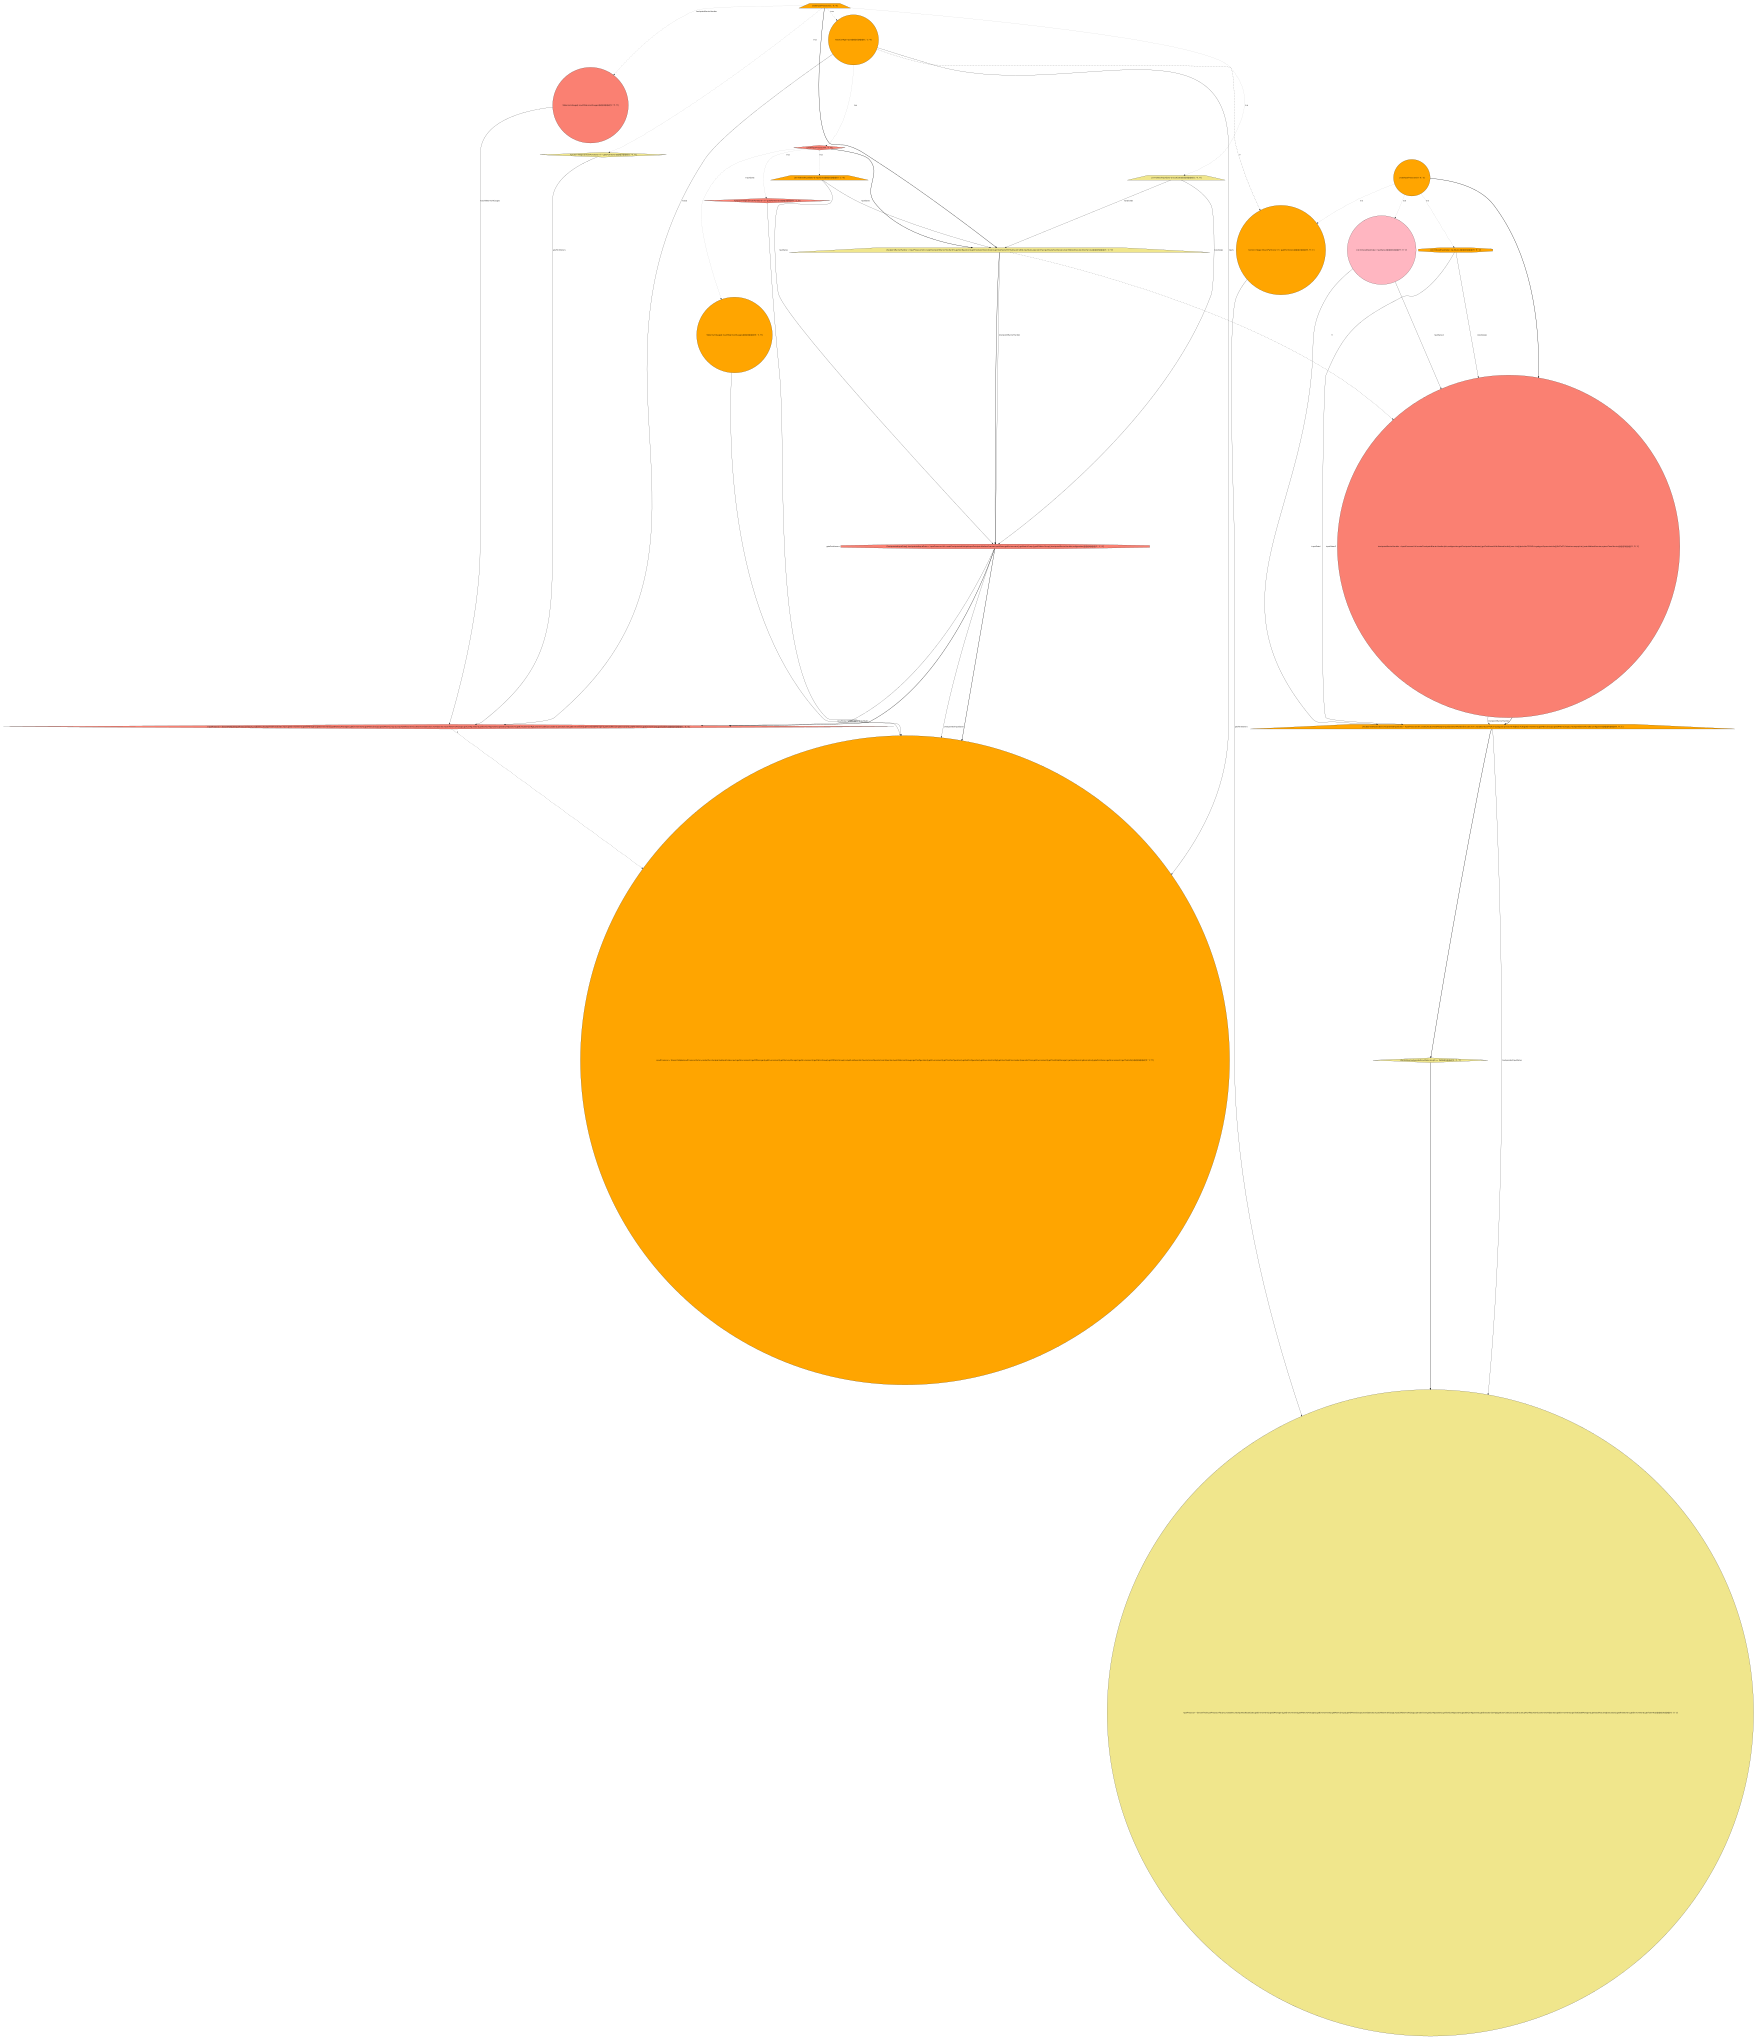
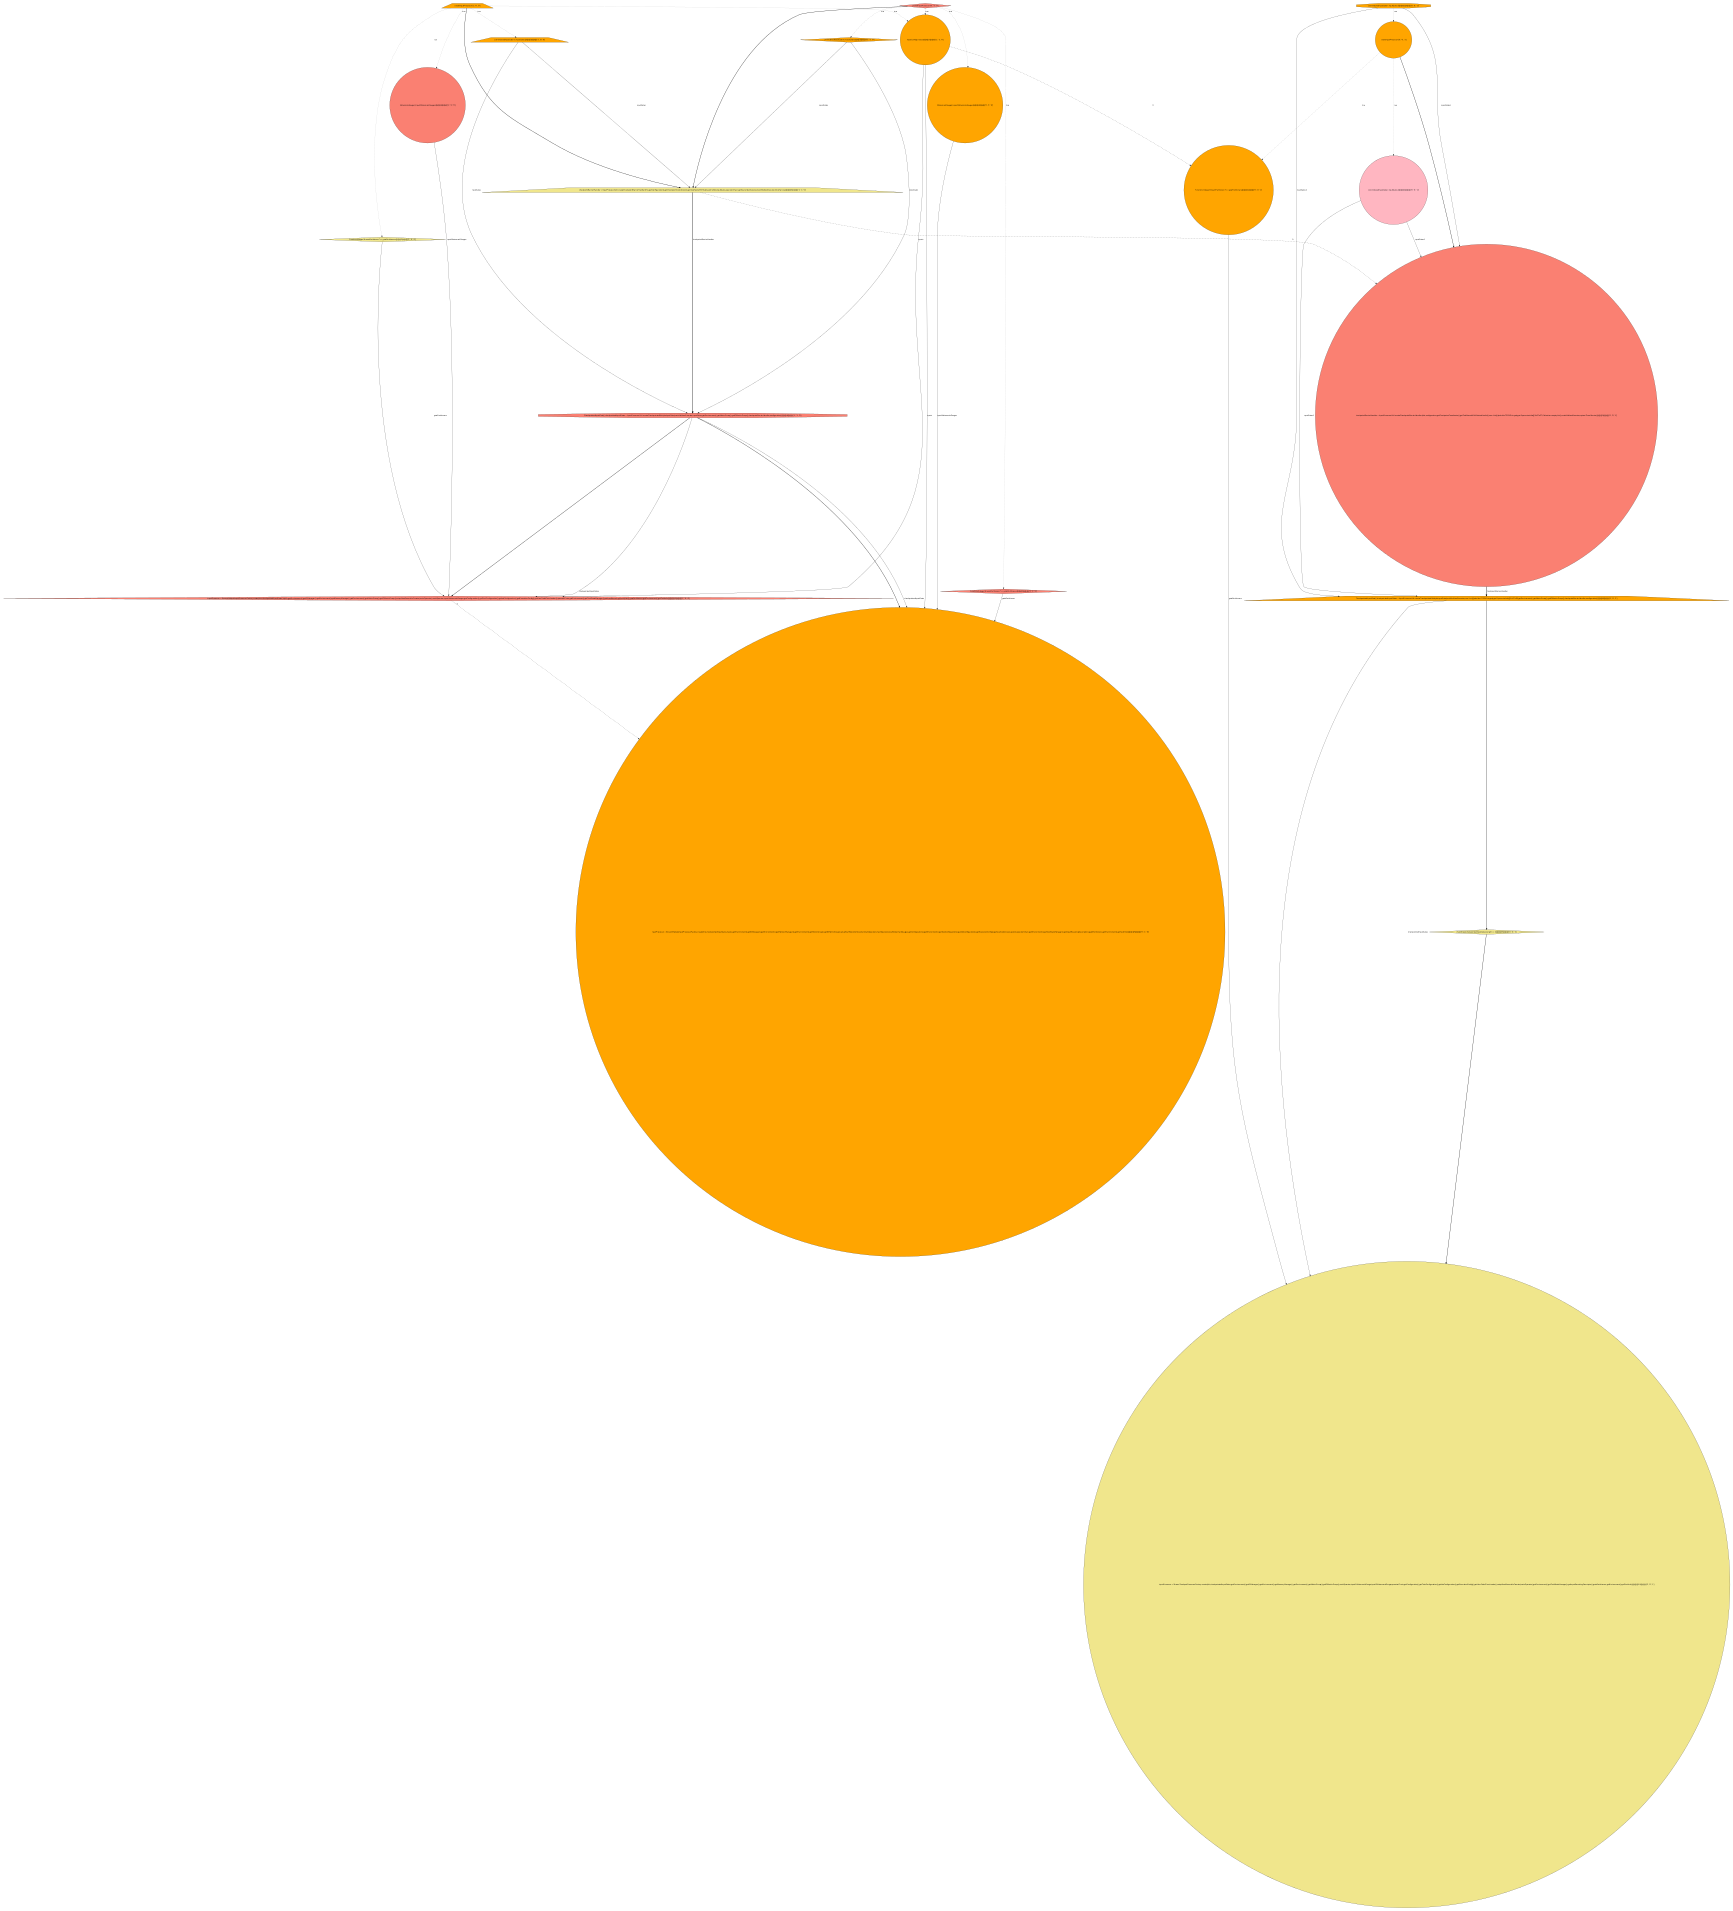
(706, 11) -> (464, 11)
(847, 108) -> (925, 11)
(750, 178) -> (951, 11)
(819, 178) -> (849, 40)
(1176, 178) -> (520, 40)
(1437, 220) -> (1394, 14)
